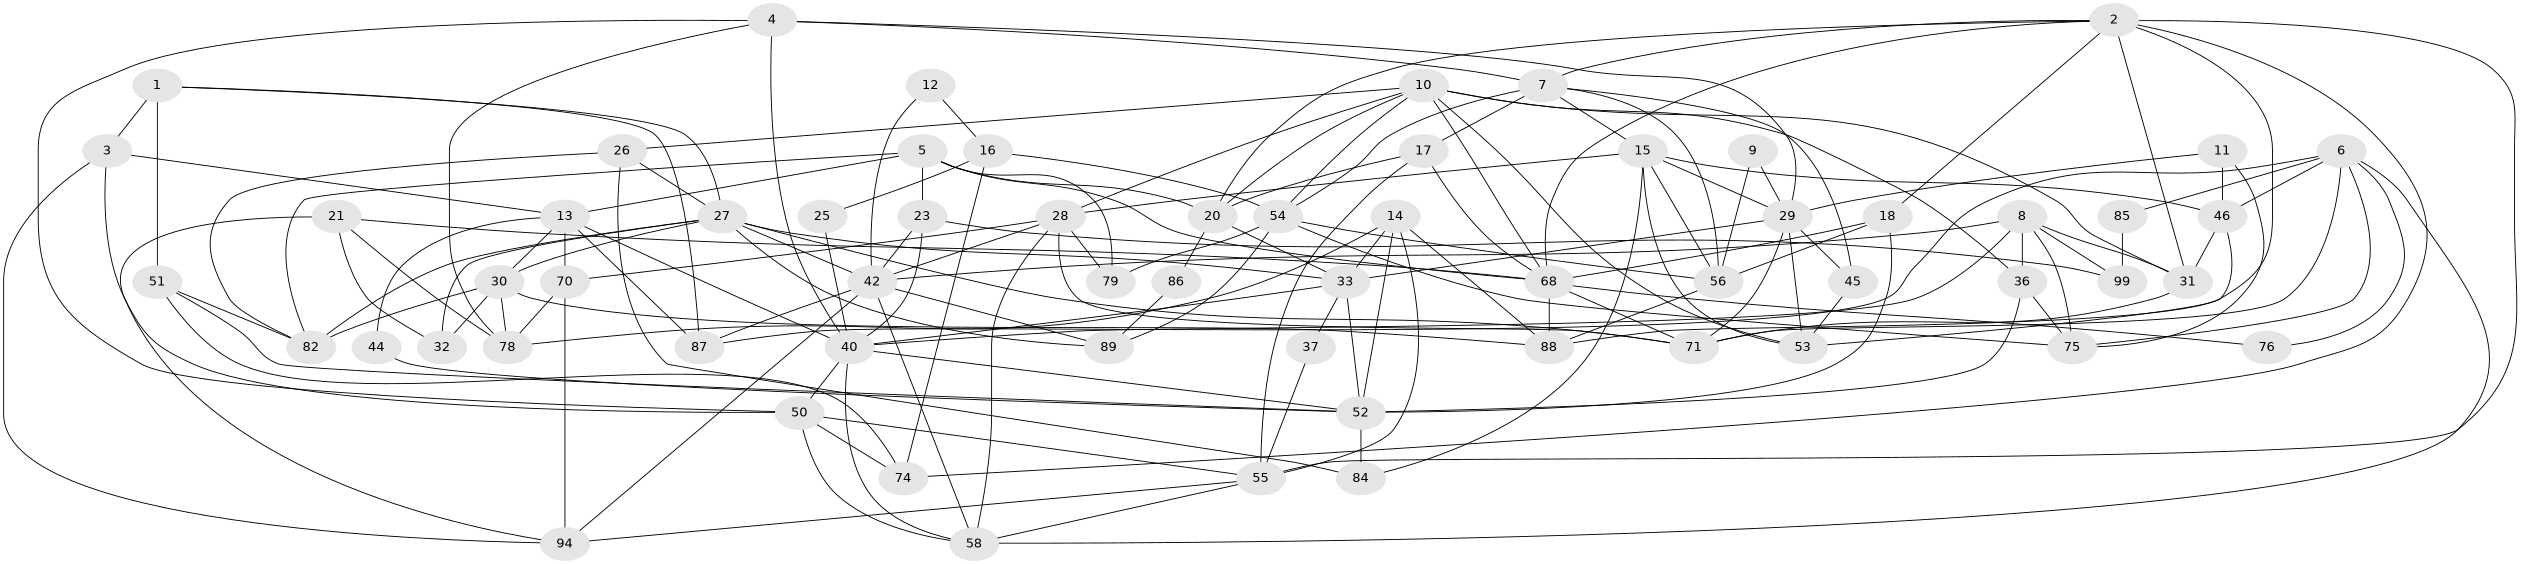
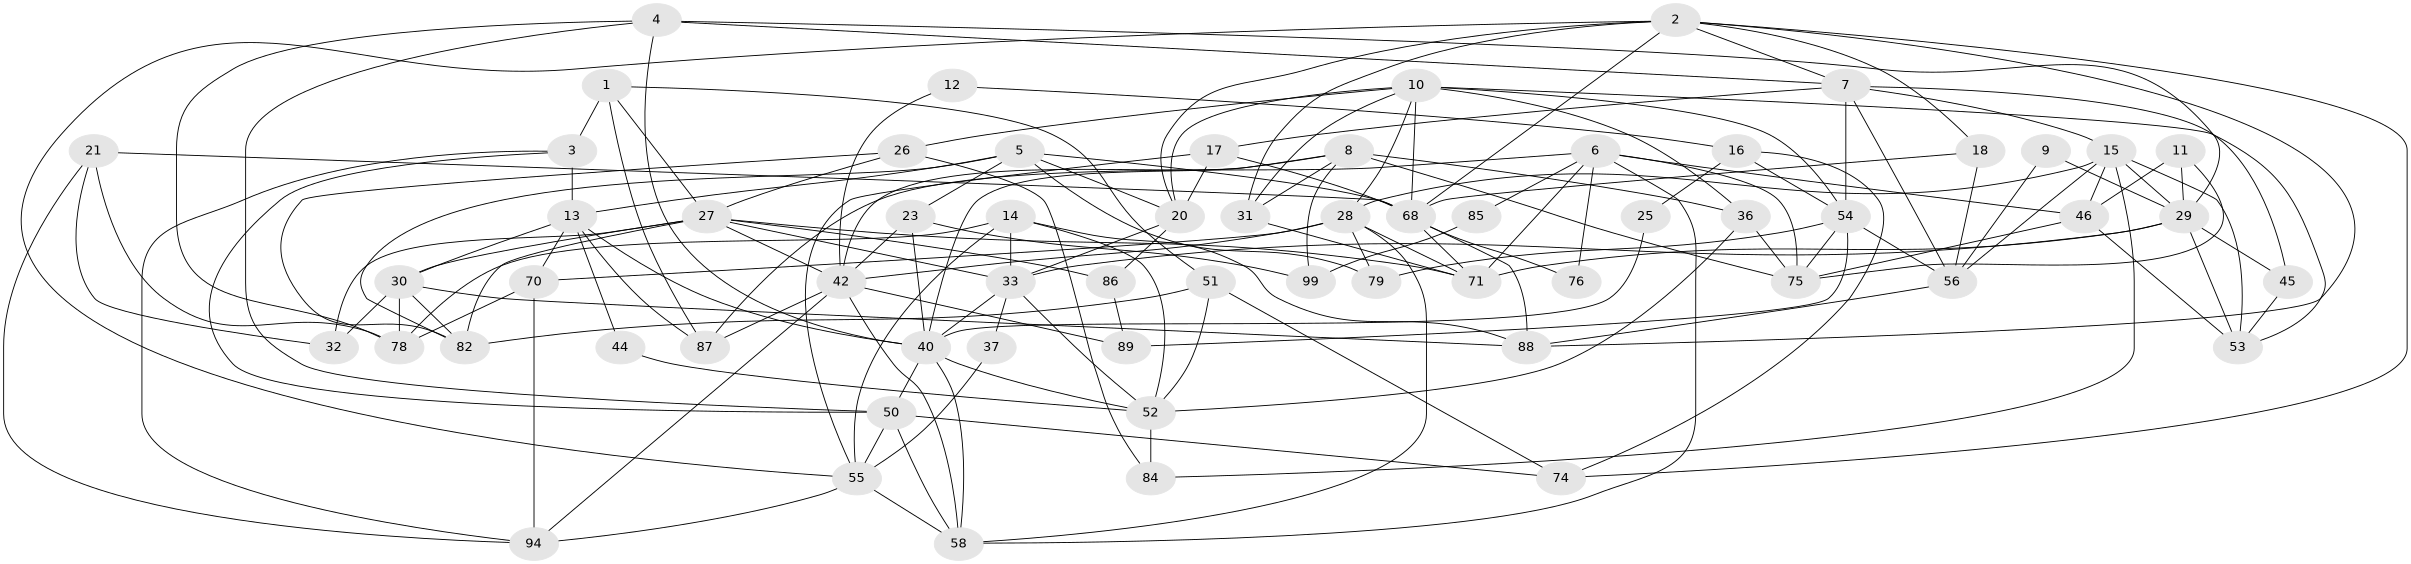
(2205, 249) -> (1898, 259)
(899, 318) -> (901, 242)
(1718, 393) -> none
